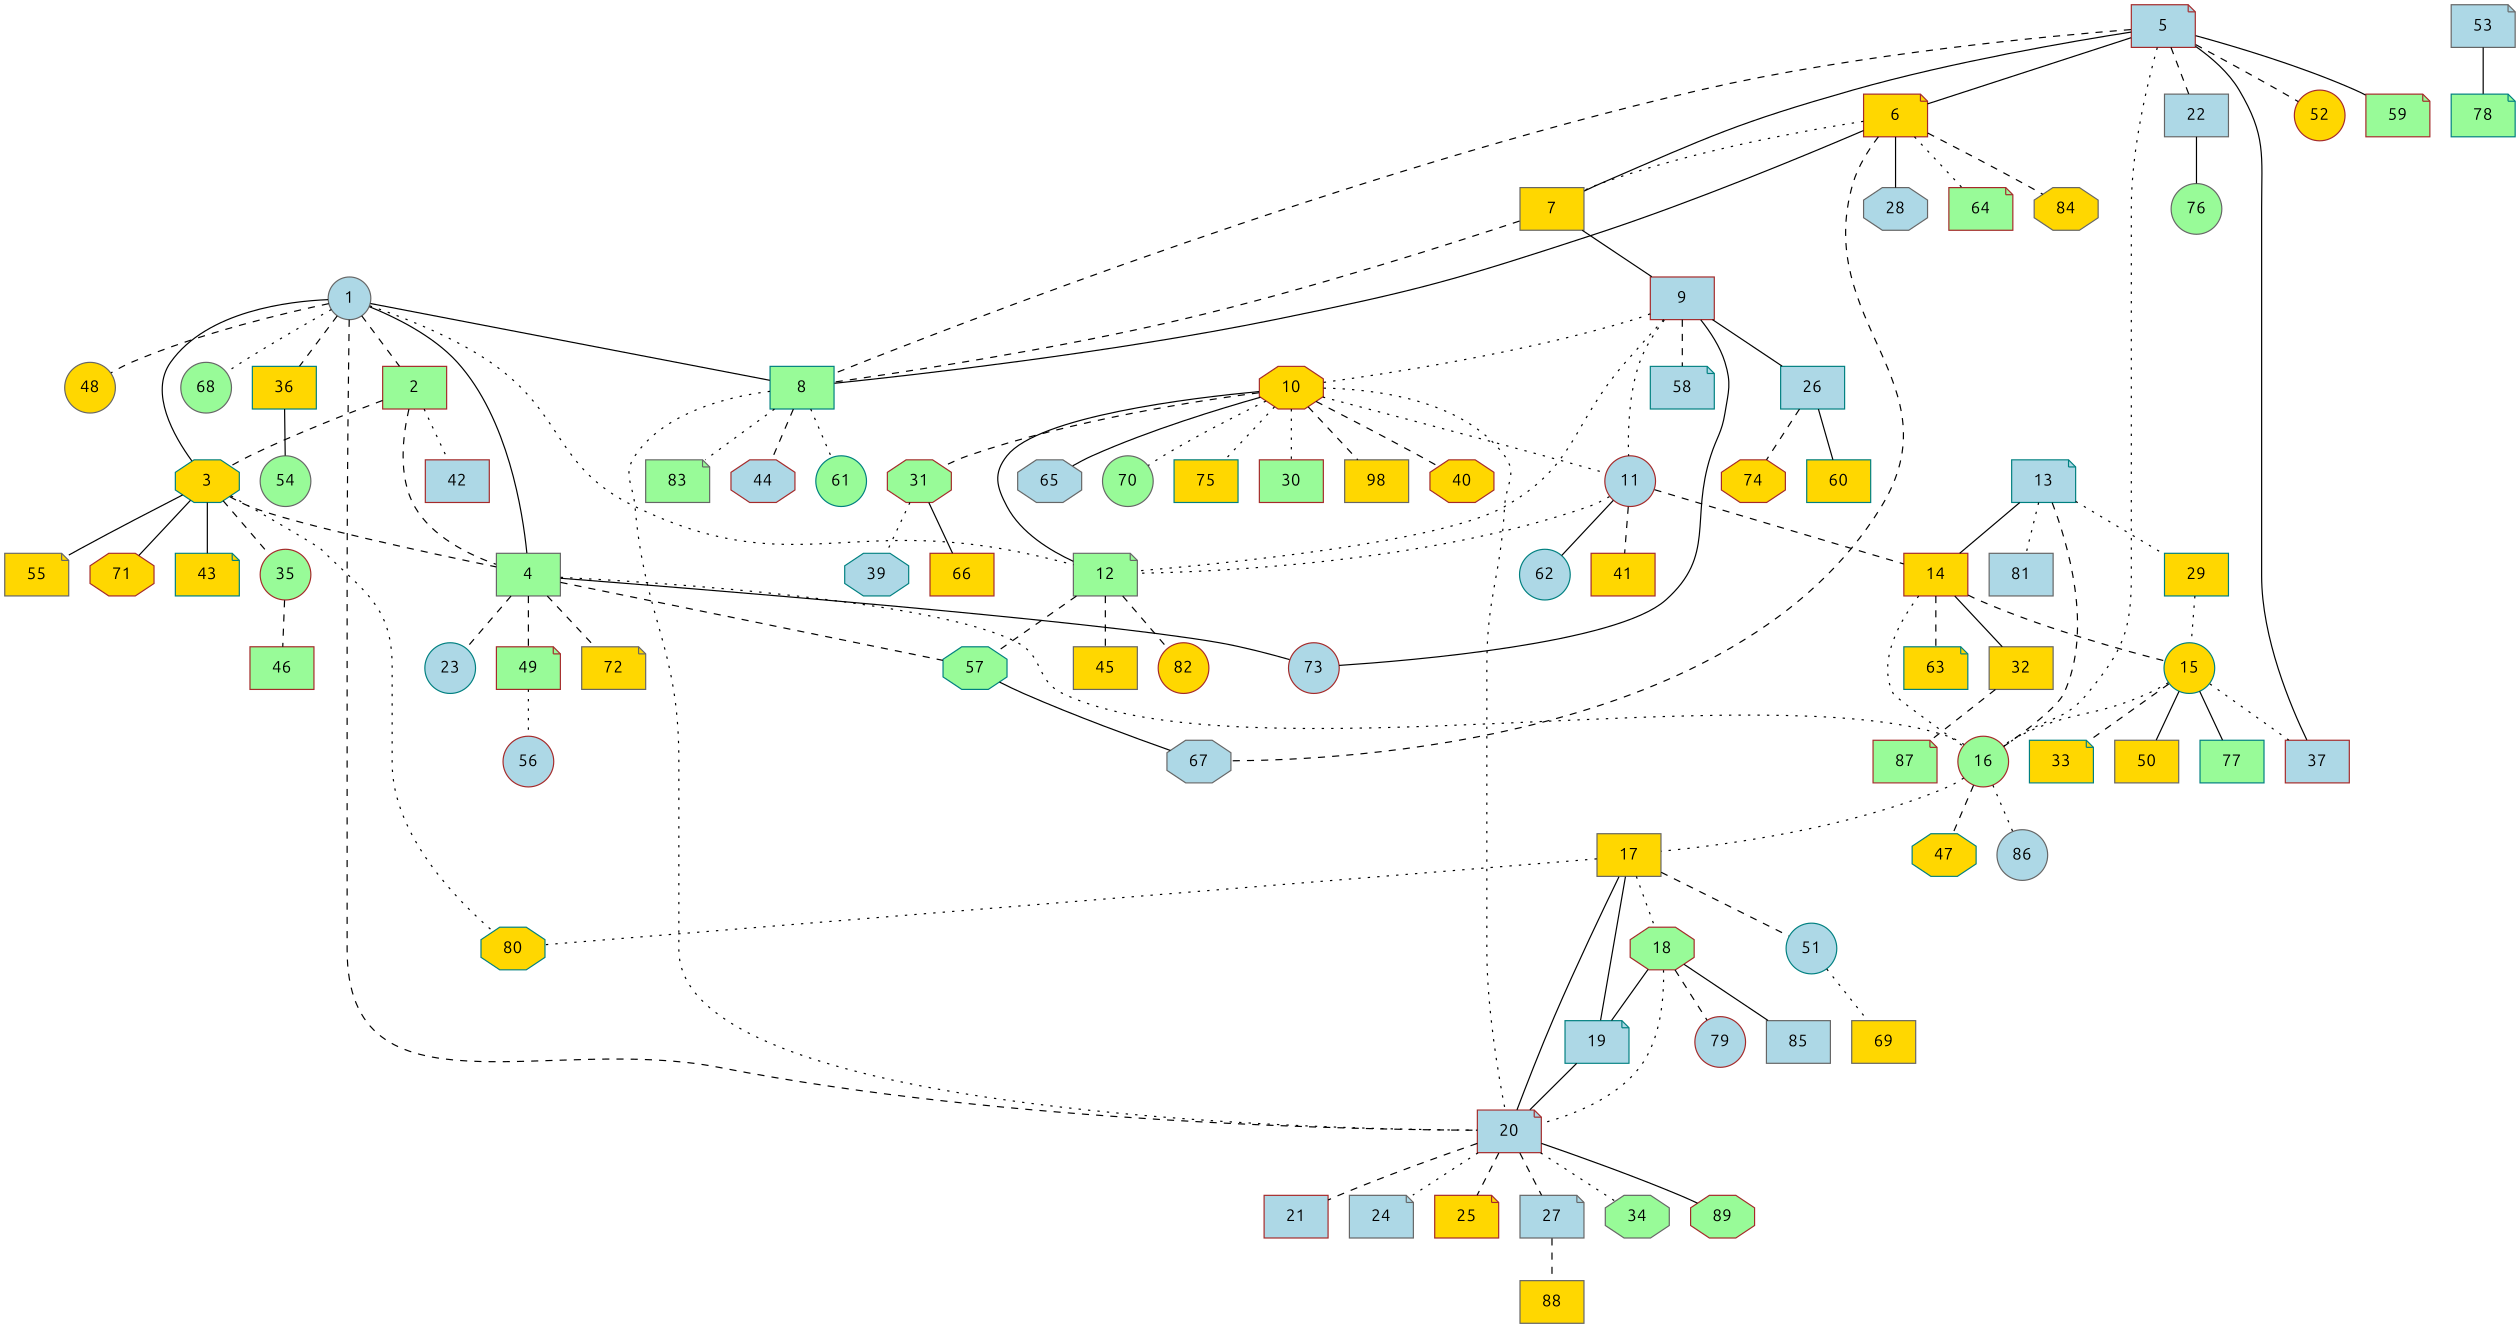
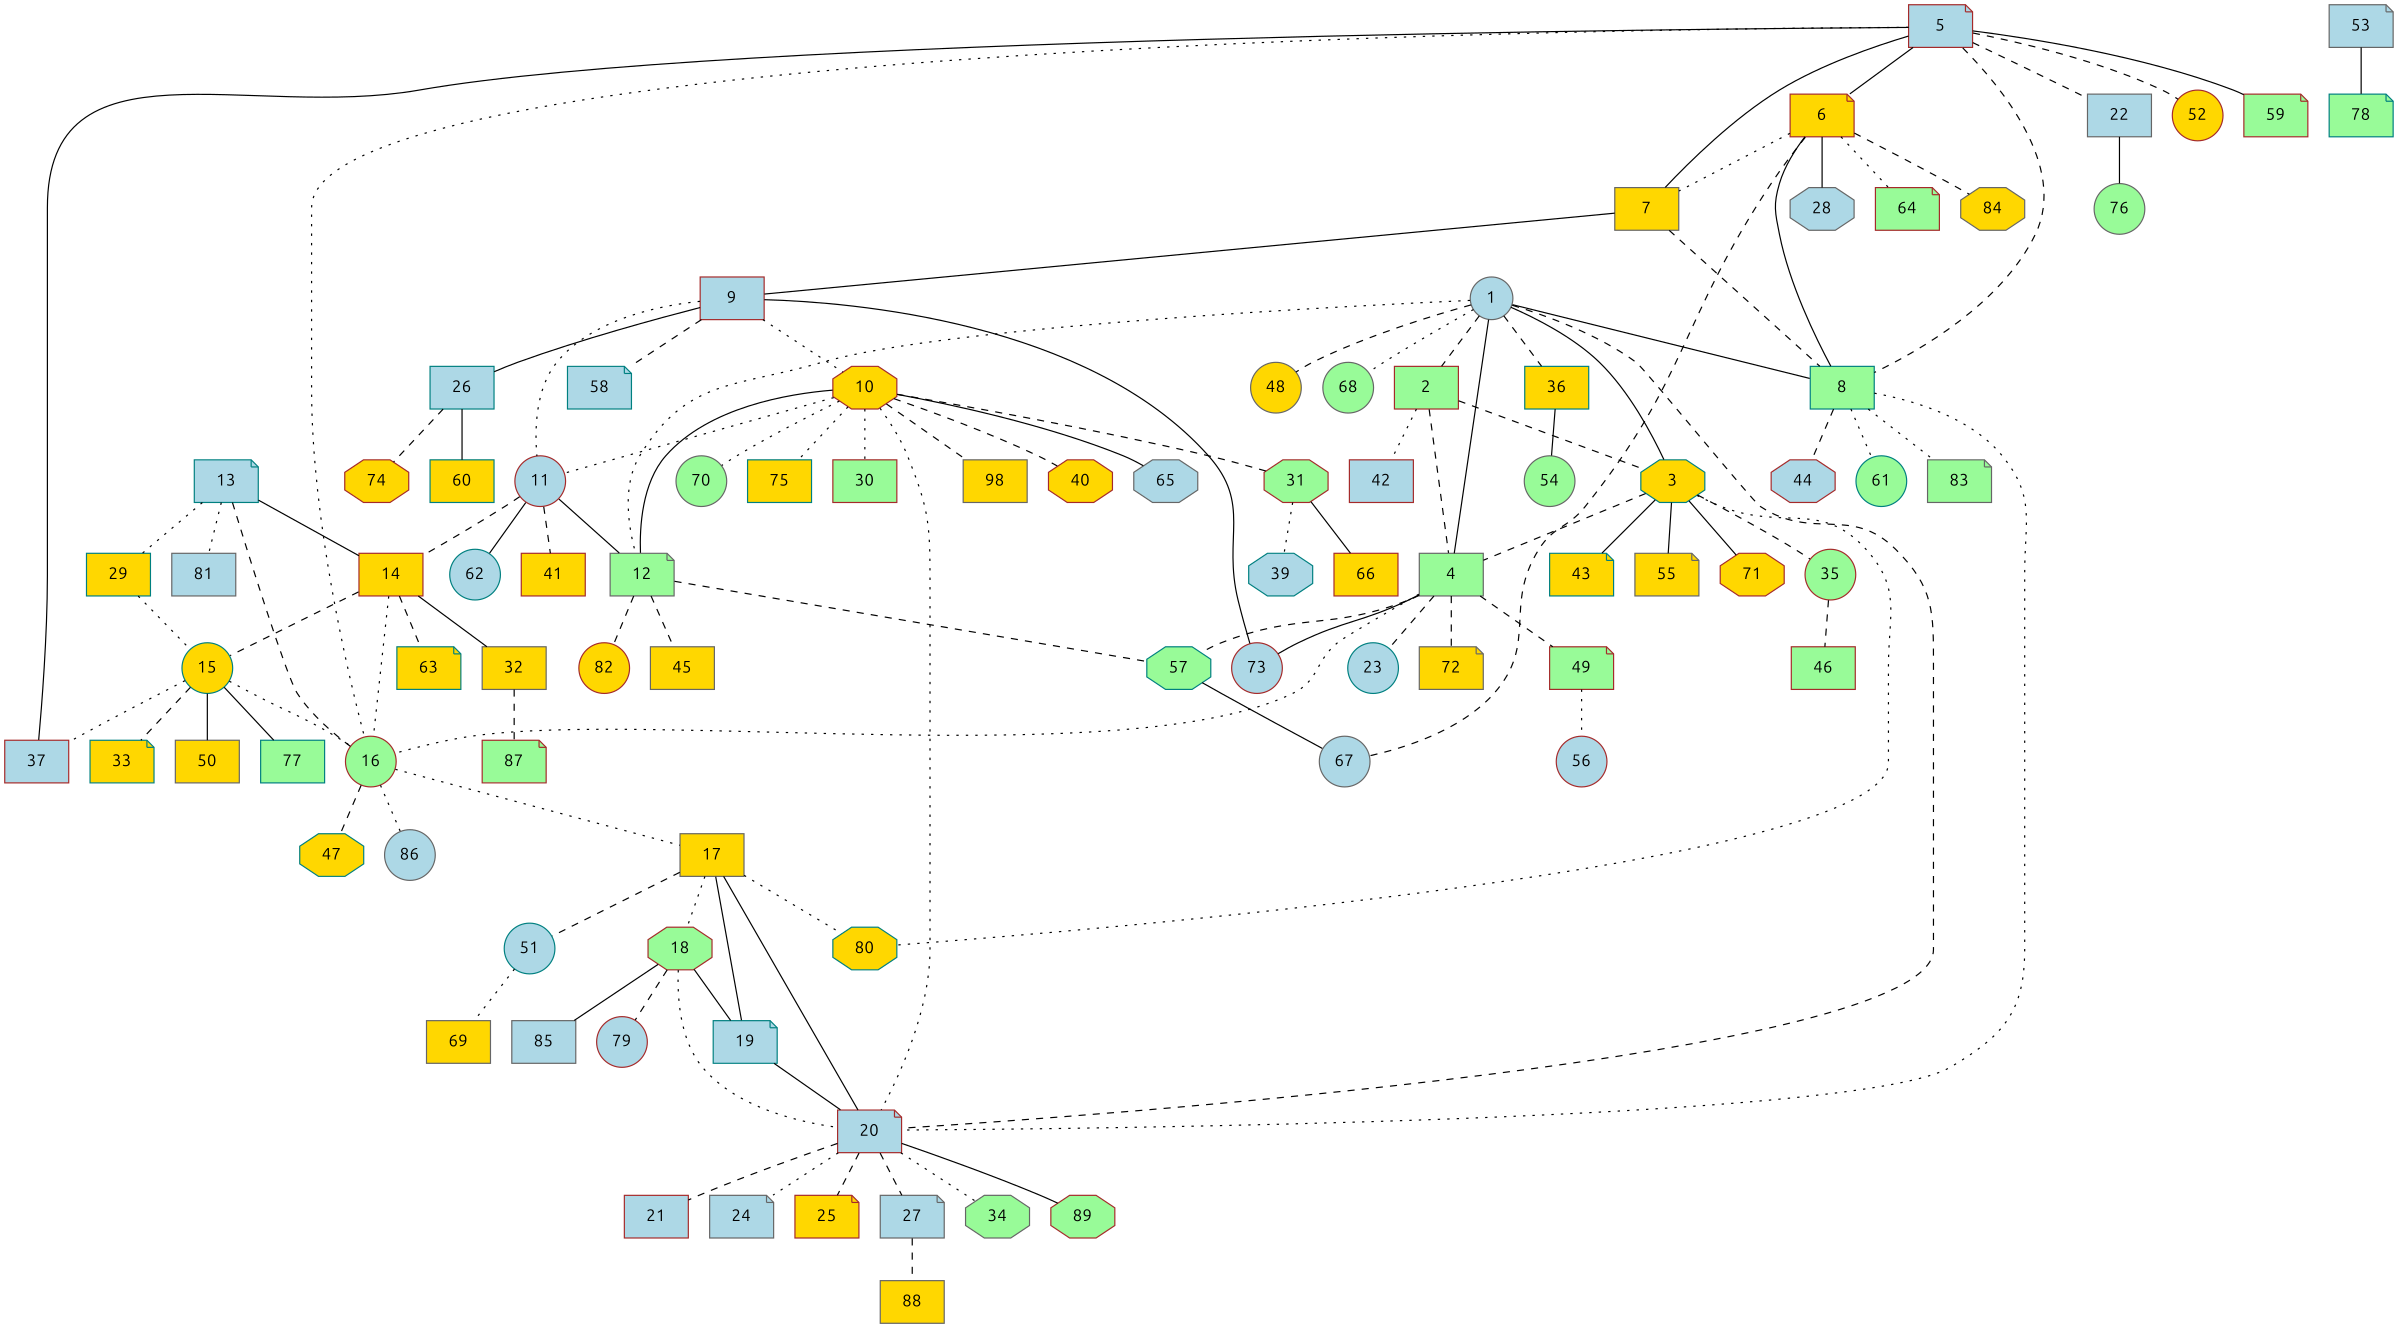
(1445, 527) -> none
(1377, 555) -> (589, 526)
(1199, 762) -> (1345, 762)
